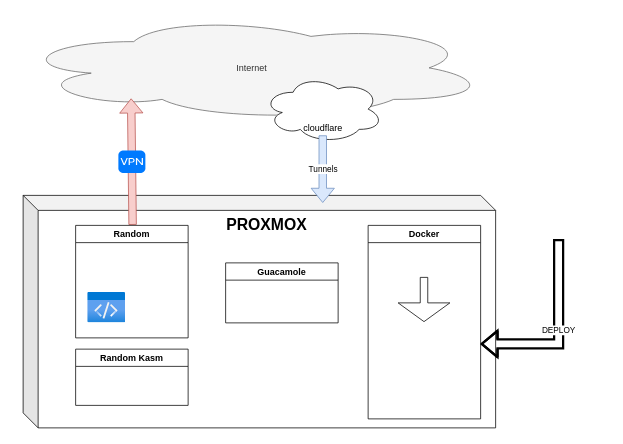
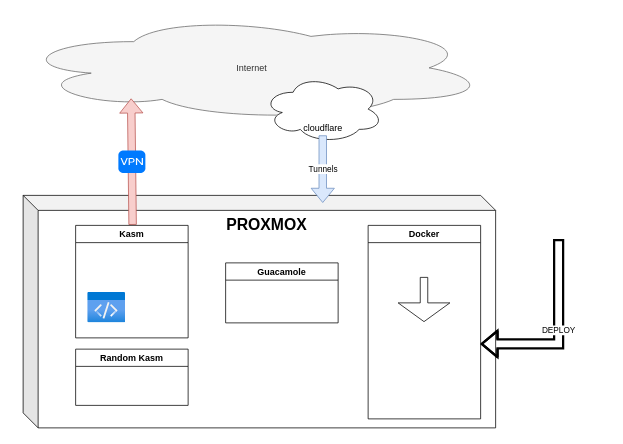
(132, 234) -> (132, 234)
